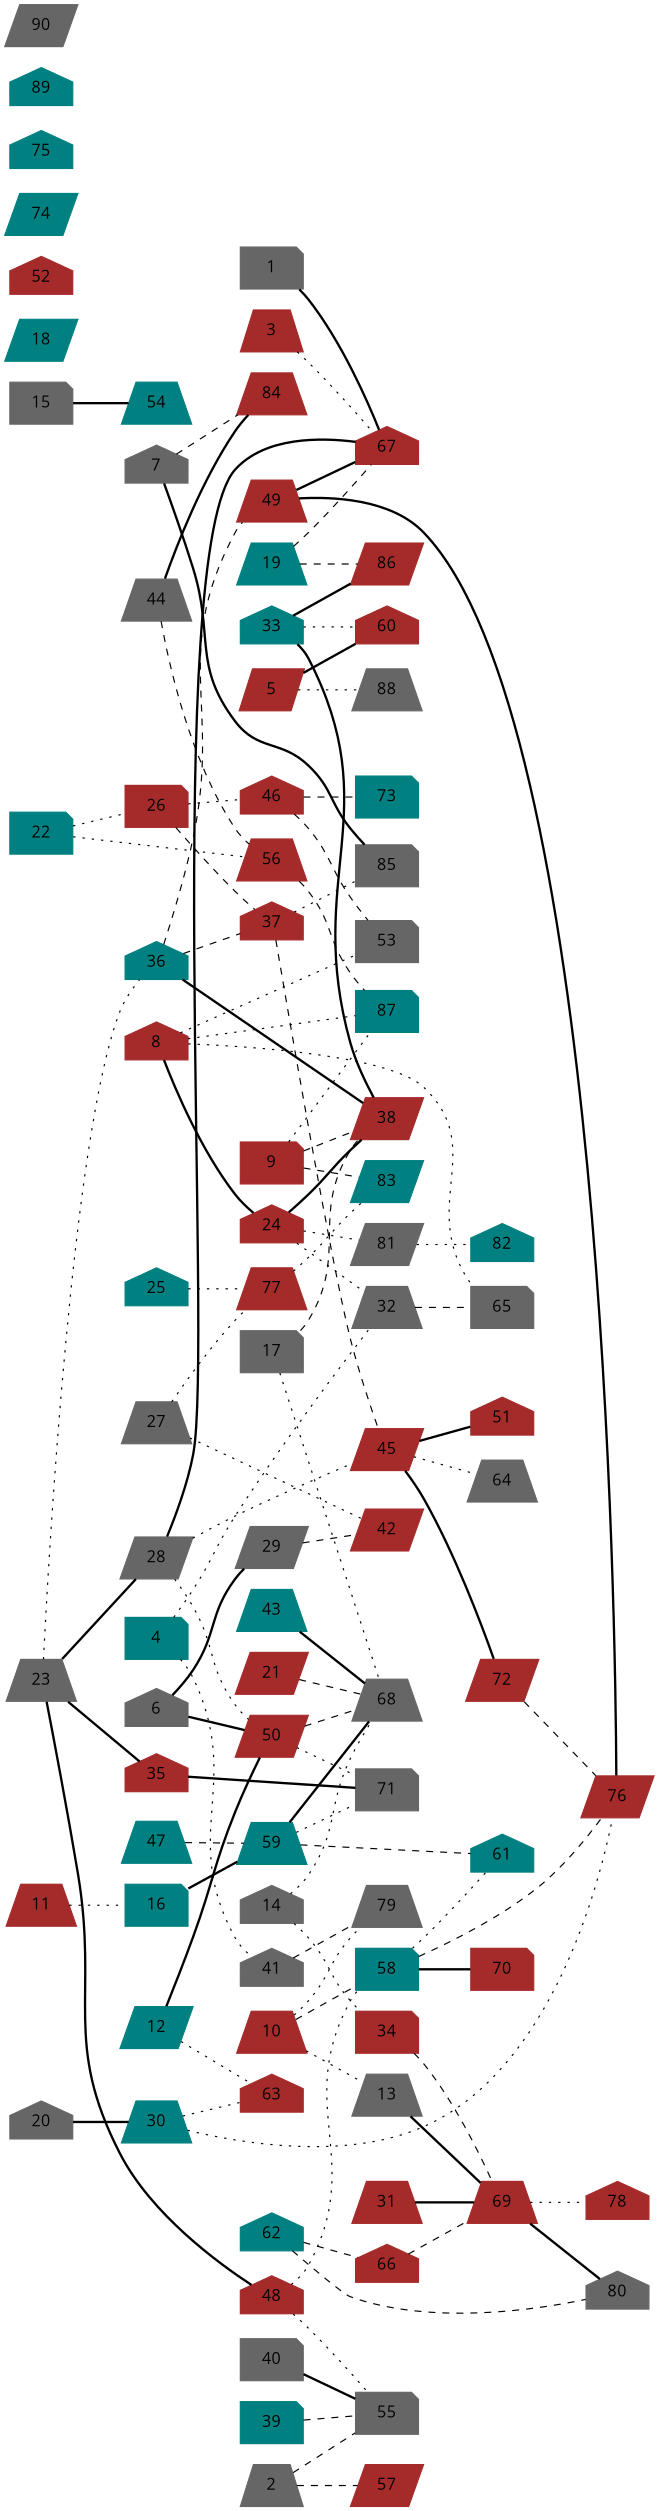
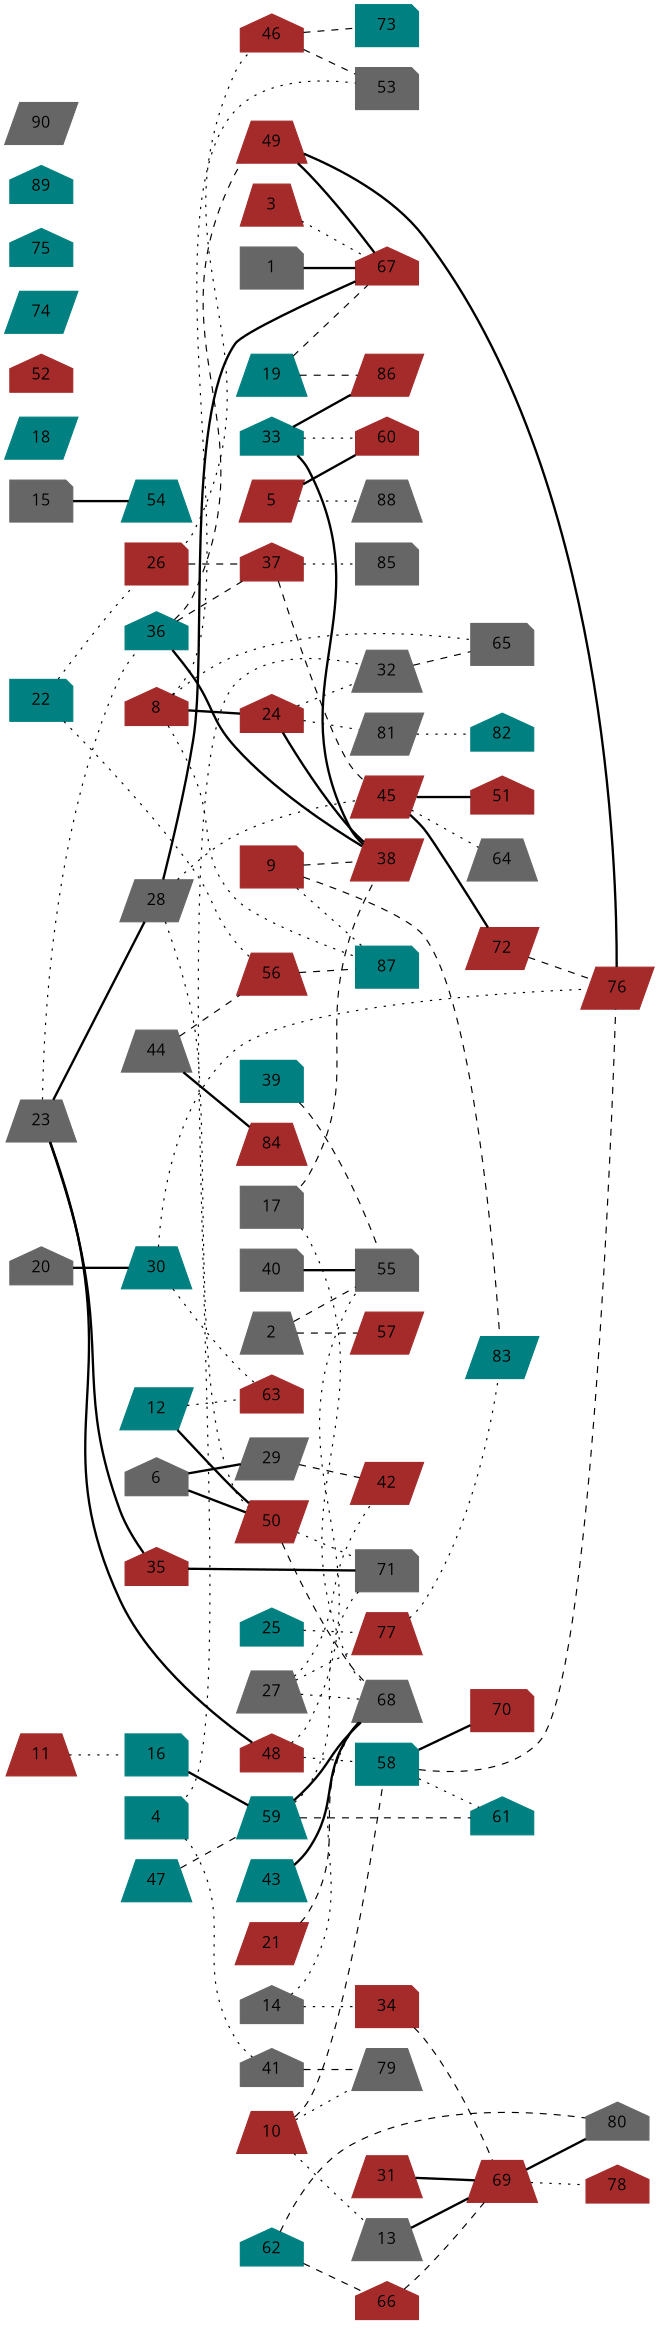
(157, 466) -> none
none -> (338, 1697)
